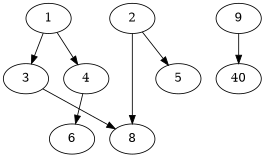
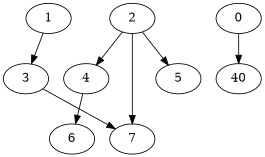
(239, 18) -> (239, 18)
(65, 45) -> (112, 45)
(132, 139) -> (132, 139)
